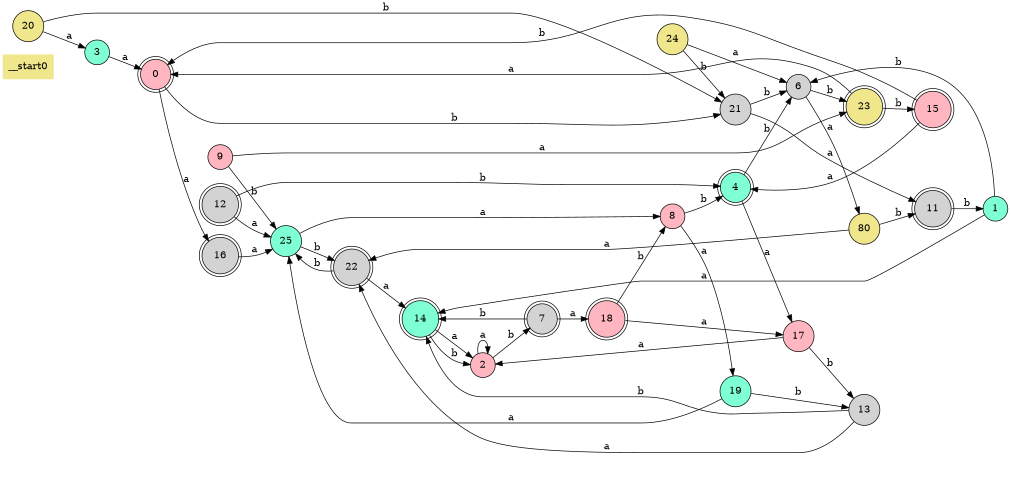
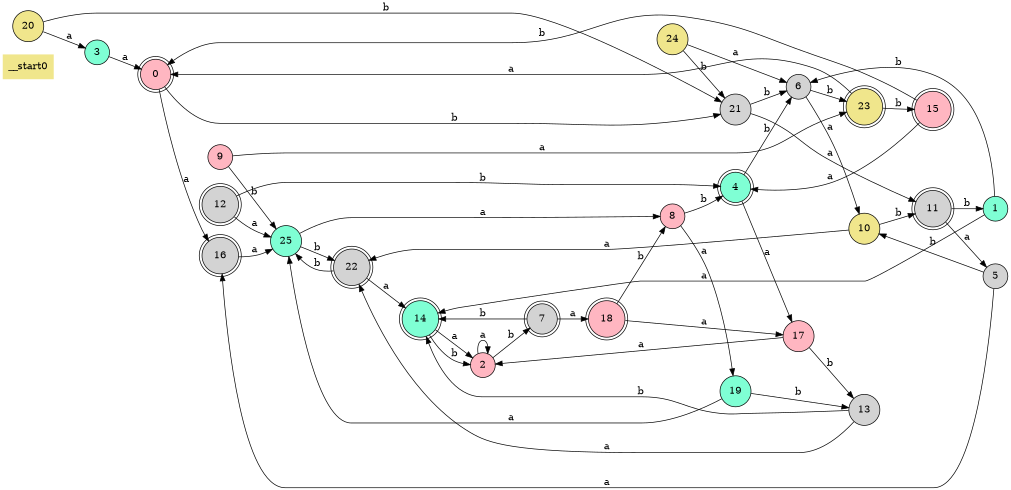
(864, 229) -> (864, 229)
none -> (995, 276)
